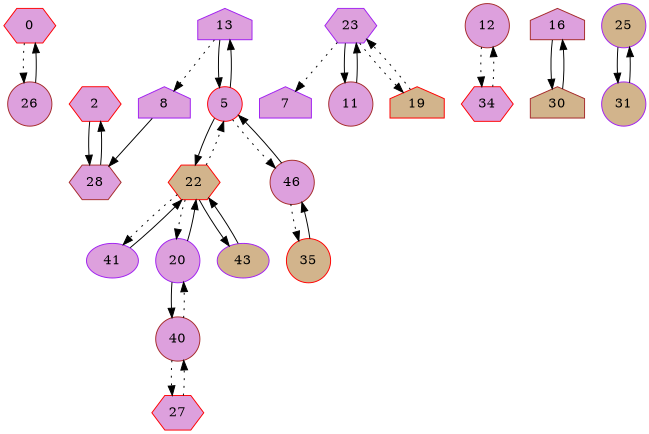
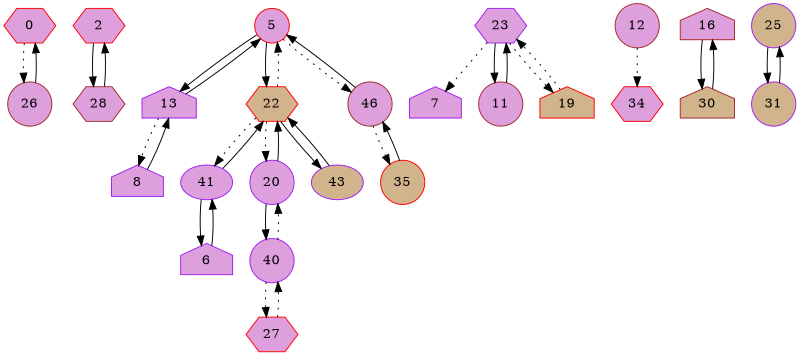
(494, 72) -> none
(134, 139) -> (157, 149)
none -> (207, 261)
(178, 339) -> (272, 261)
